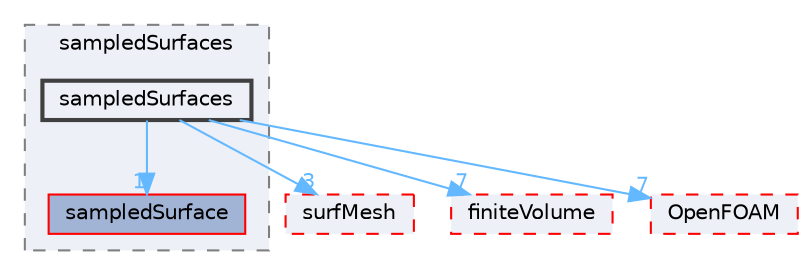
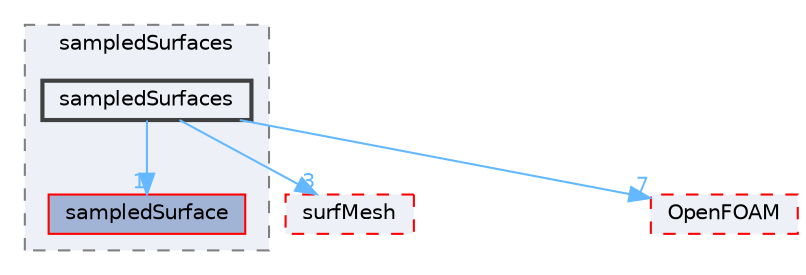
(532, 214) -> none
